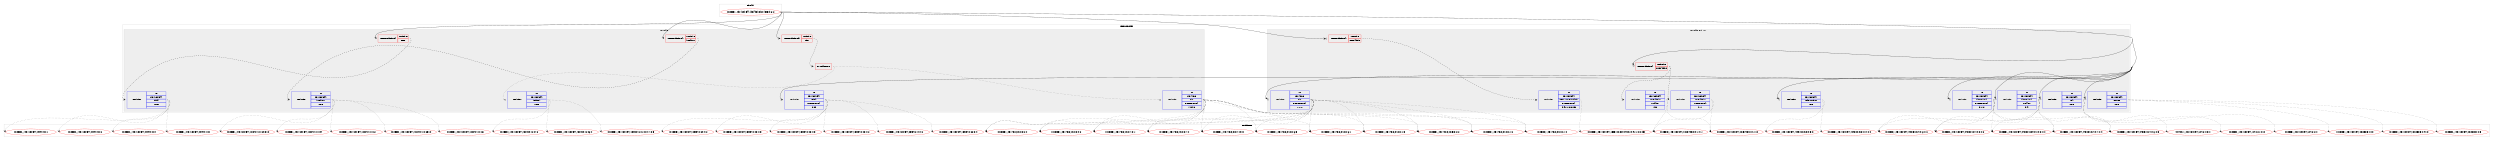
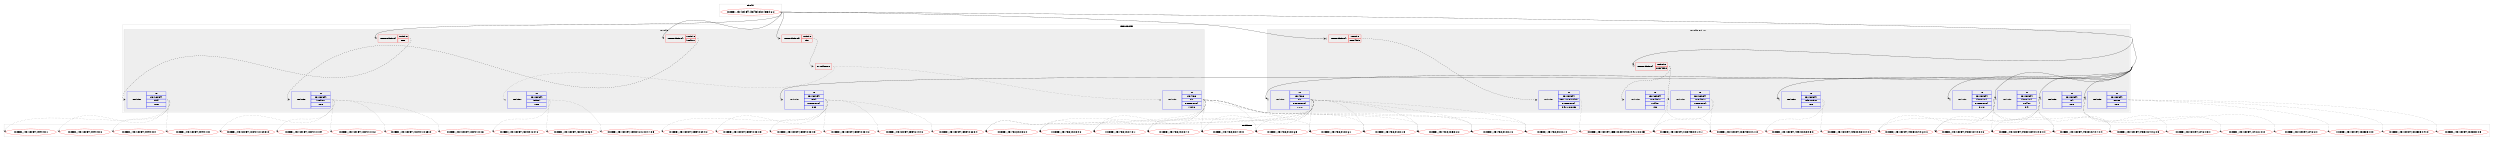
(2193, 132) -> (2193, 132)
